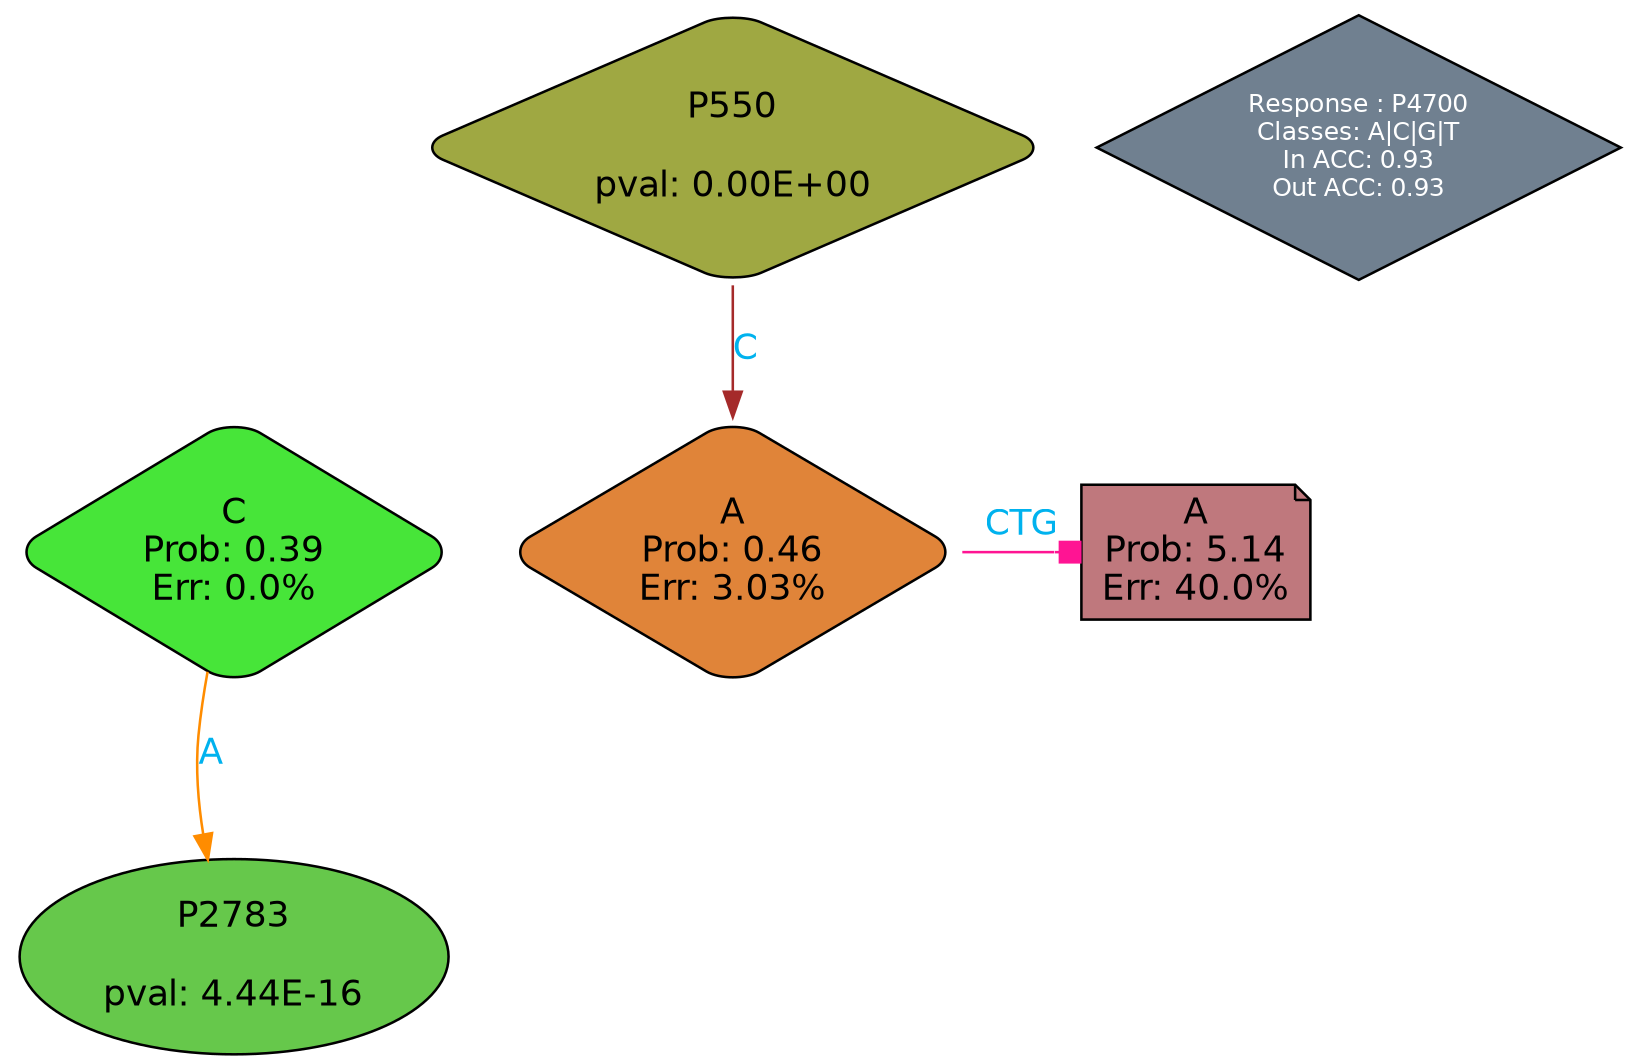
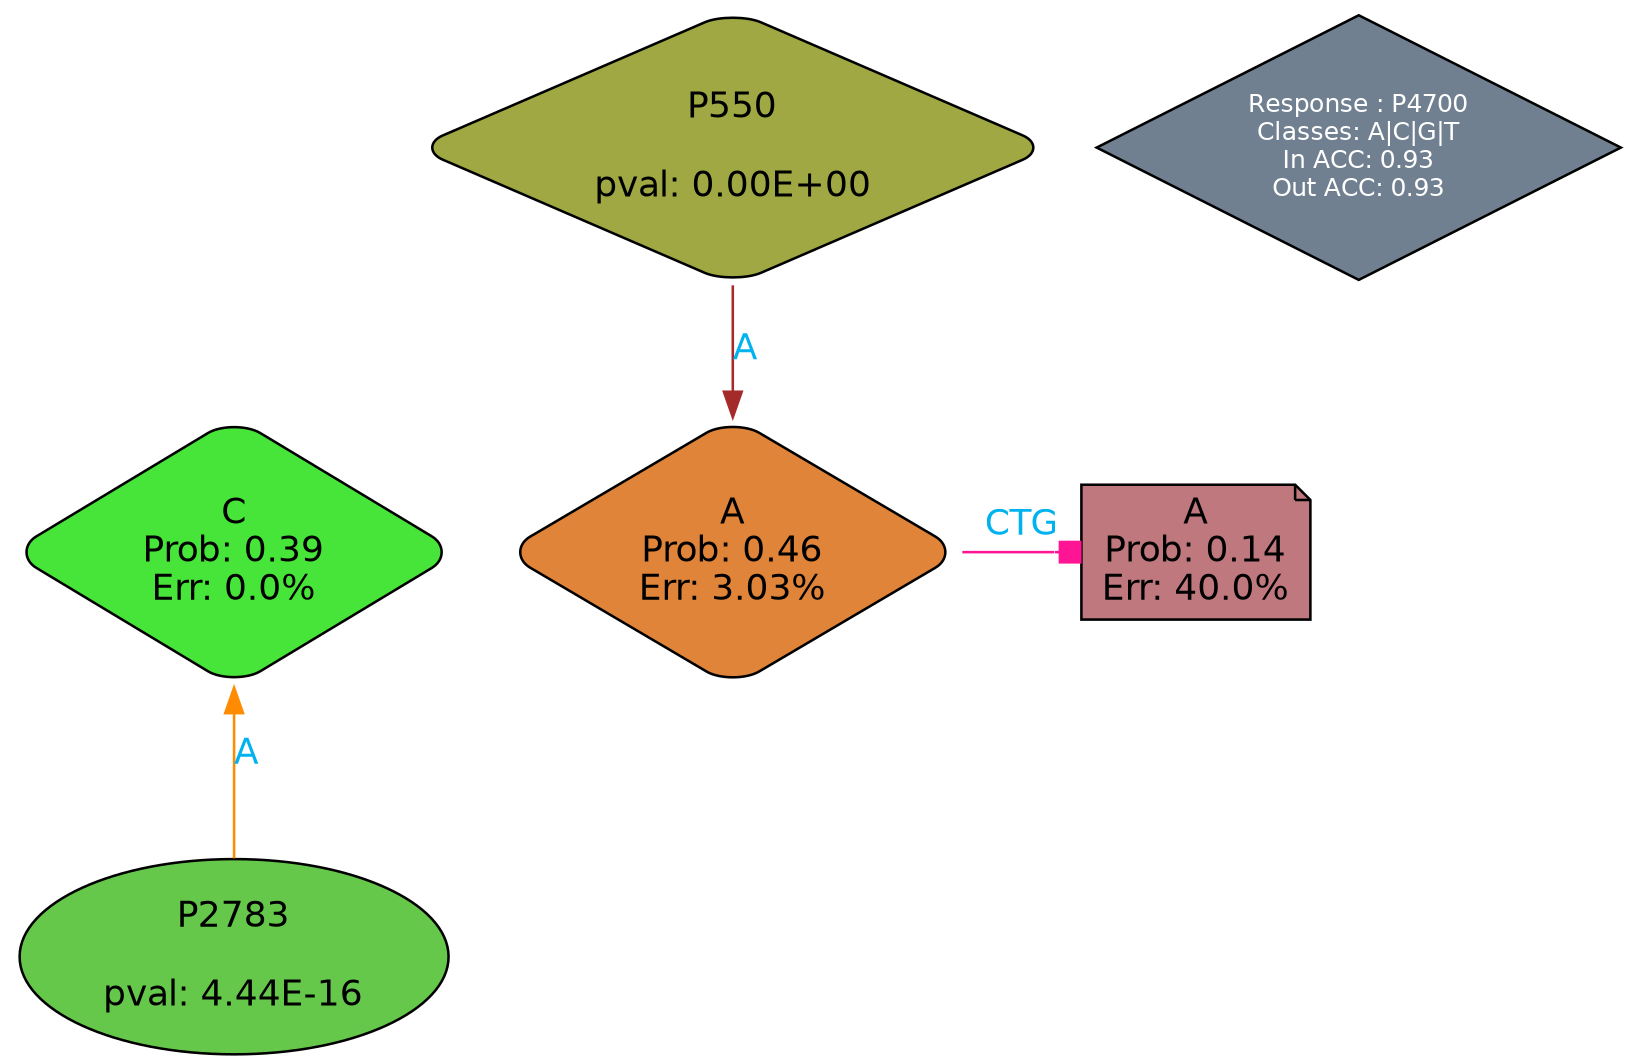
(746, 350) -> (746, 350)
(1196, 552) -> (1196, 552)
(197, 753) -> (234, 786)
